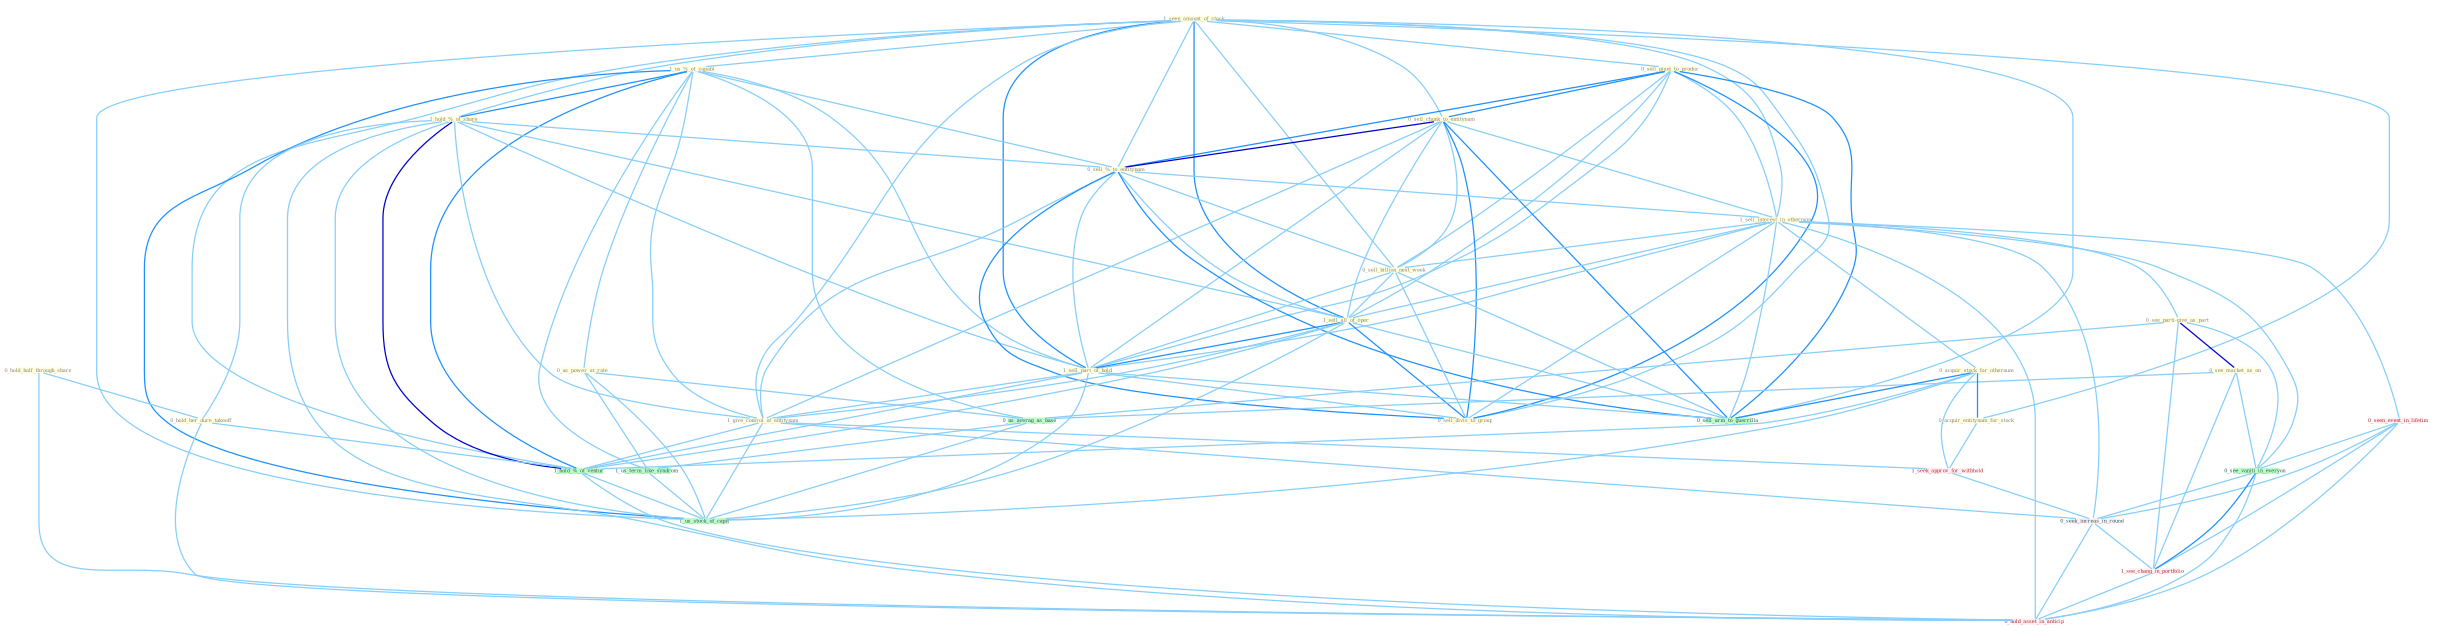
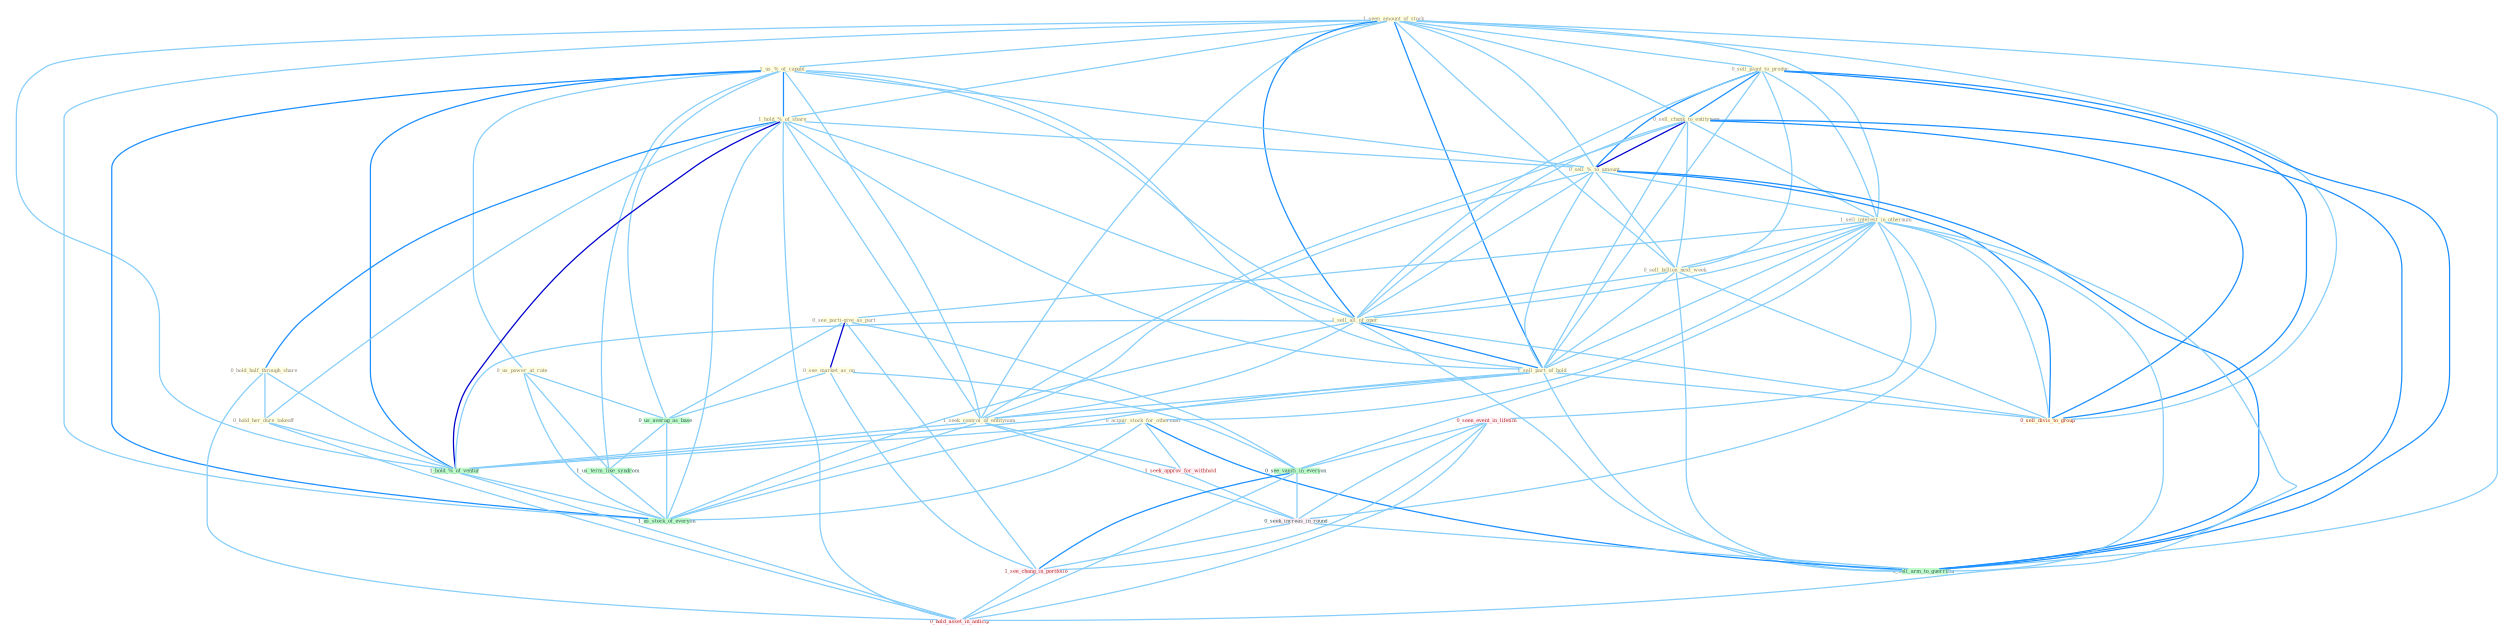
none -> (1098, 151)
(1117, 170) -> (1595, 170)
none -> (499, 204)
(1407, 370) -> (1703, 370)
(763, 421) -> (981, 421)
(1466, 421) -> (2049, 421)
(1978, 421) -> none
none -> (357, 425)
(706, 521) -> (667, 521)
(2064, 571) -> (1522, 539)
